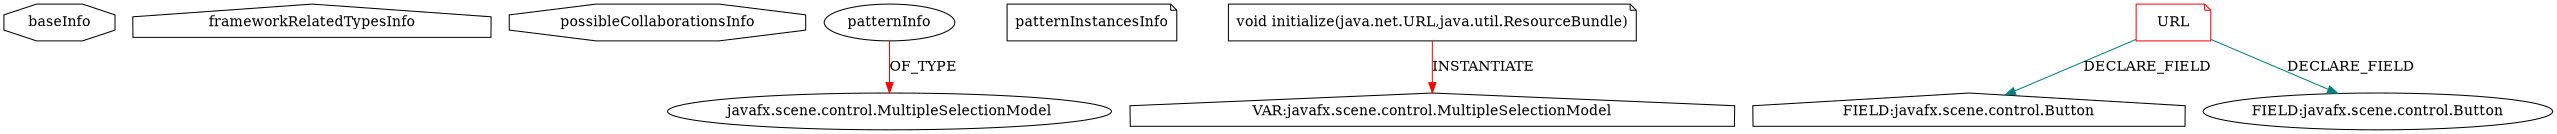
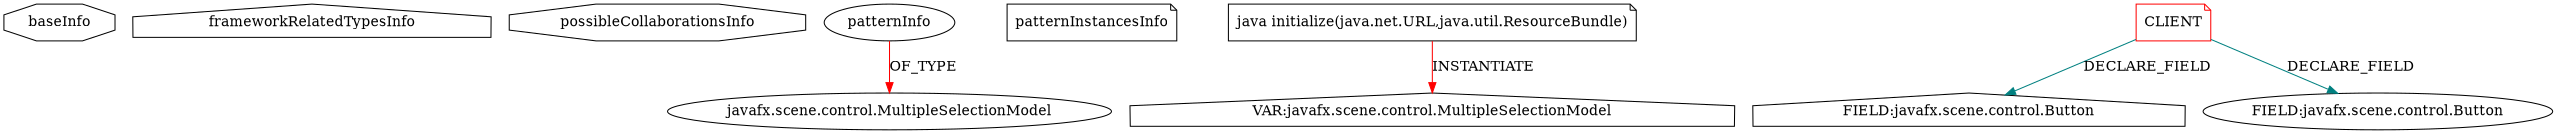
(1432, 22) -> (1432, 22)
(2173, 22) -> (2173, 22)
